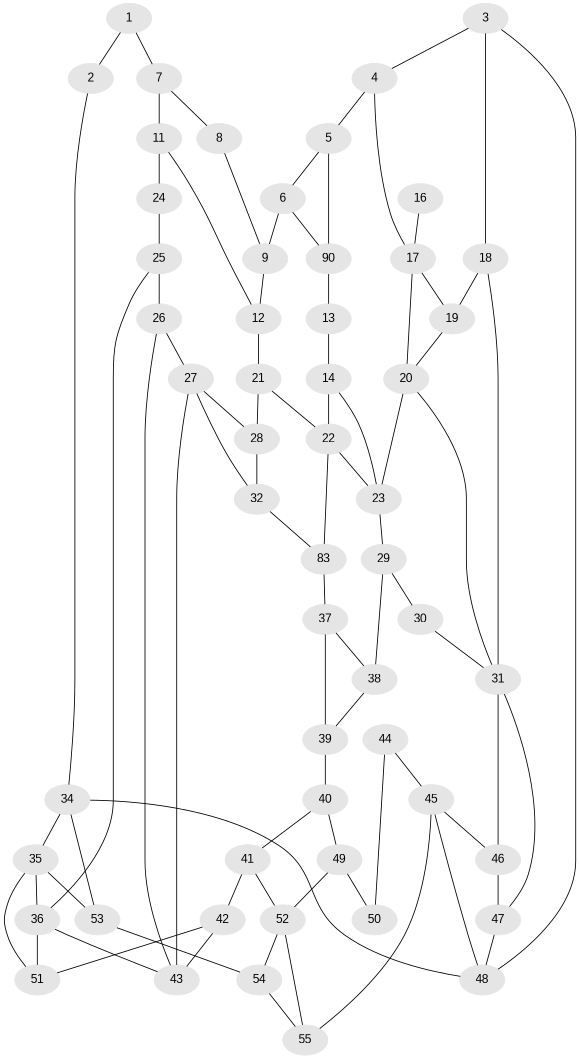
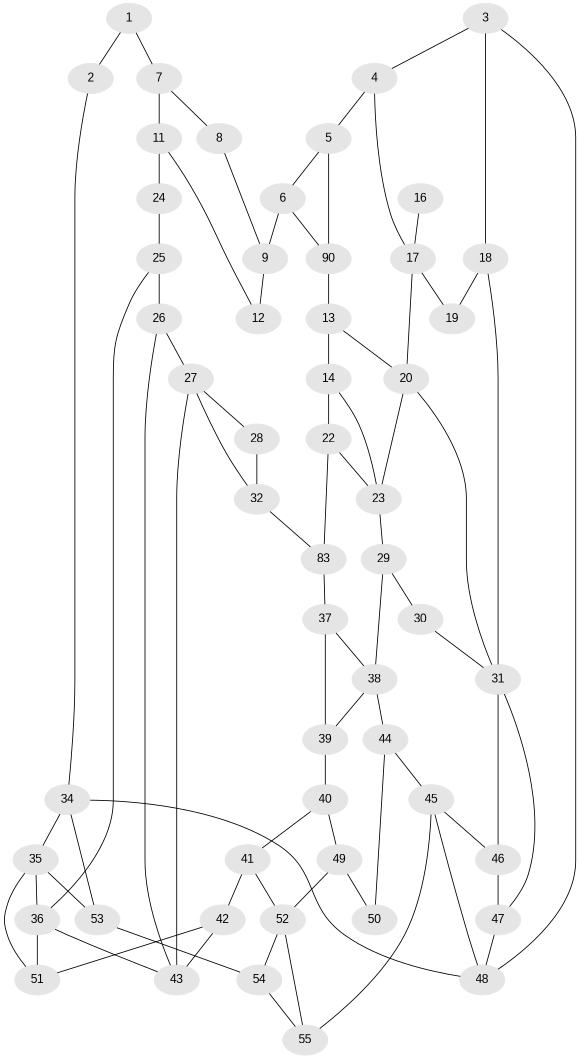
(429, 349) -> (367, 349)
(259, 379) -> none
none -> (380, 709)
